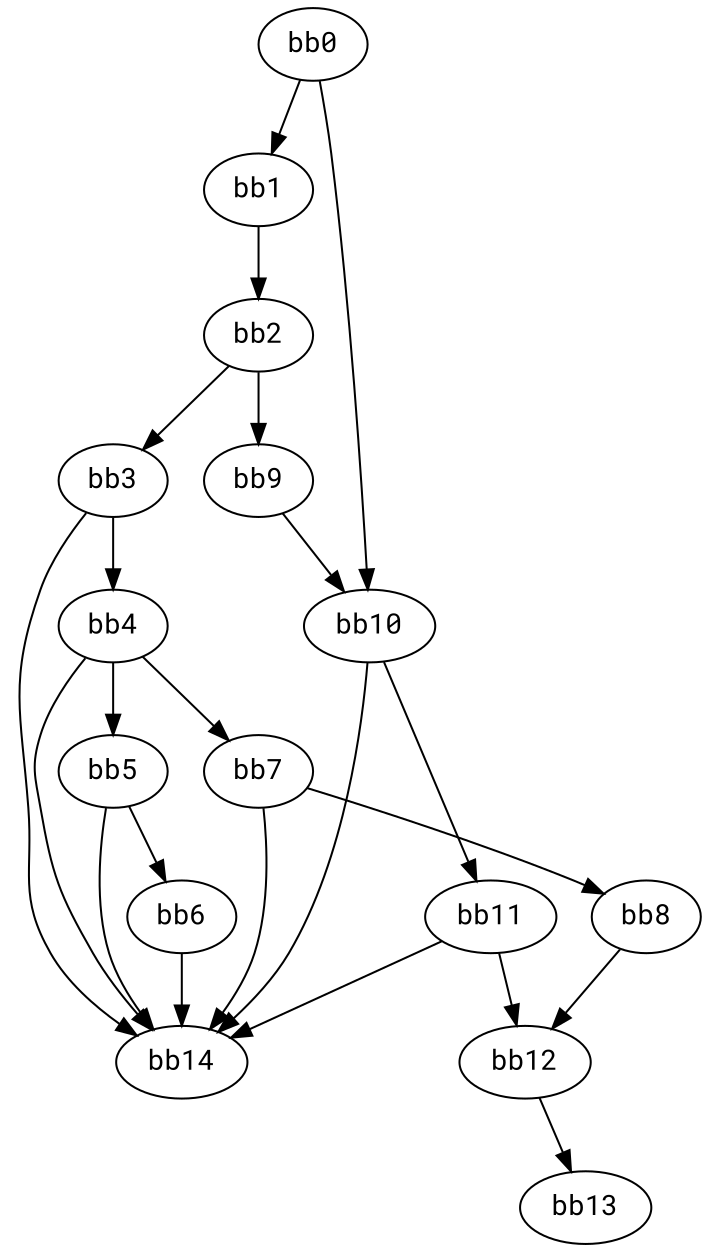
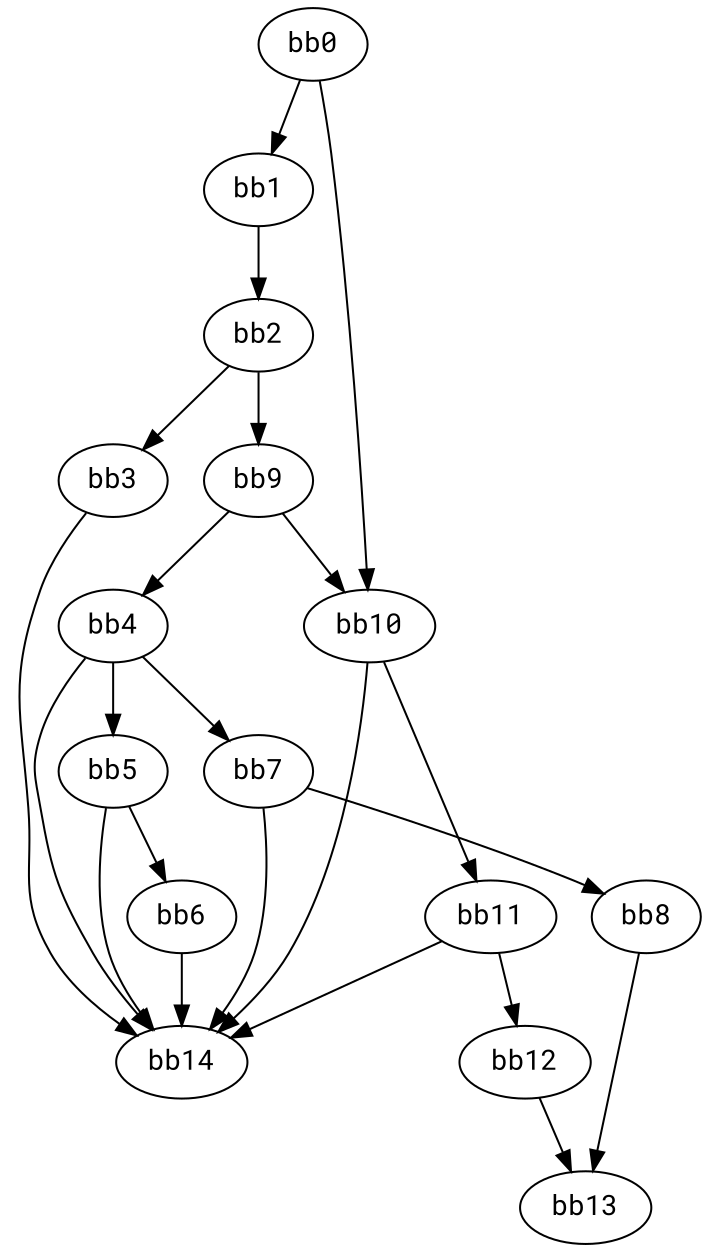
(113, 543) -> (193, 546)
(593, 981) -> (618, 1052)
